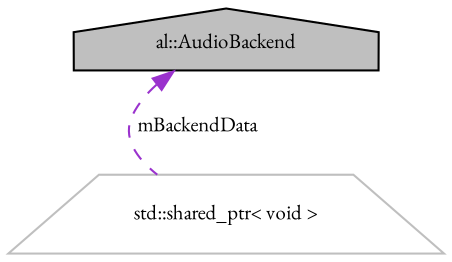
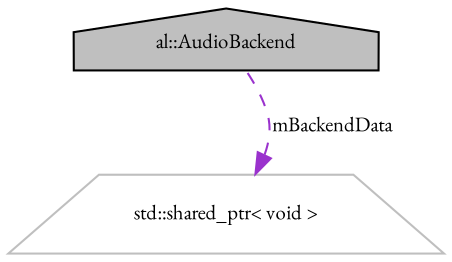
(129, 130) -> (267, 111)
